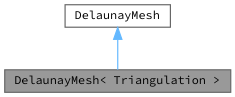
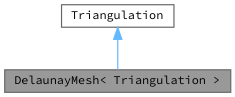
(118, 16) -> (118, 16)
